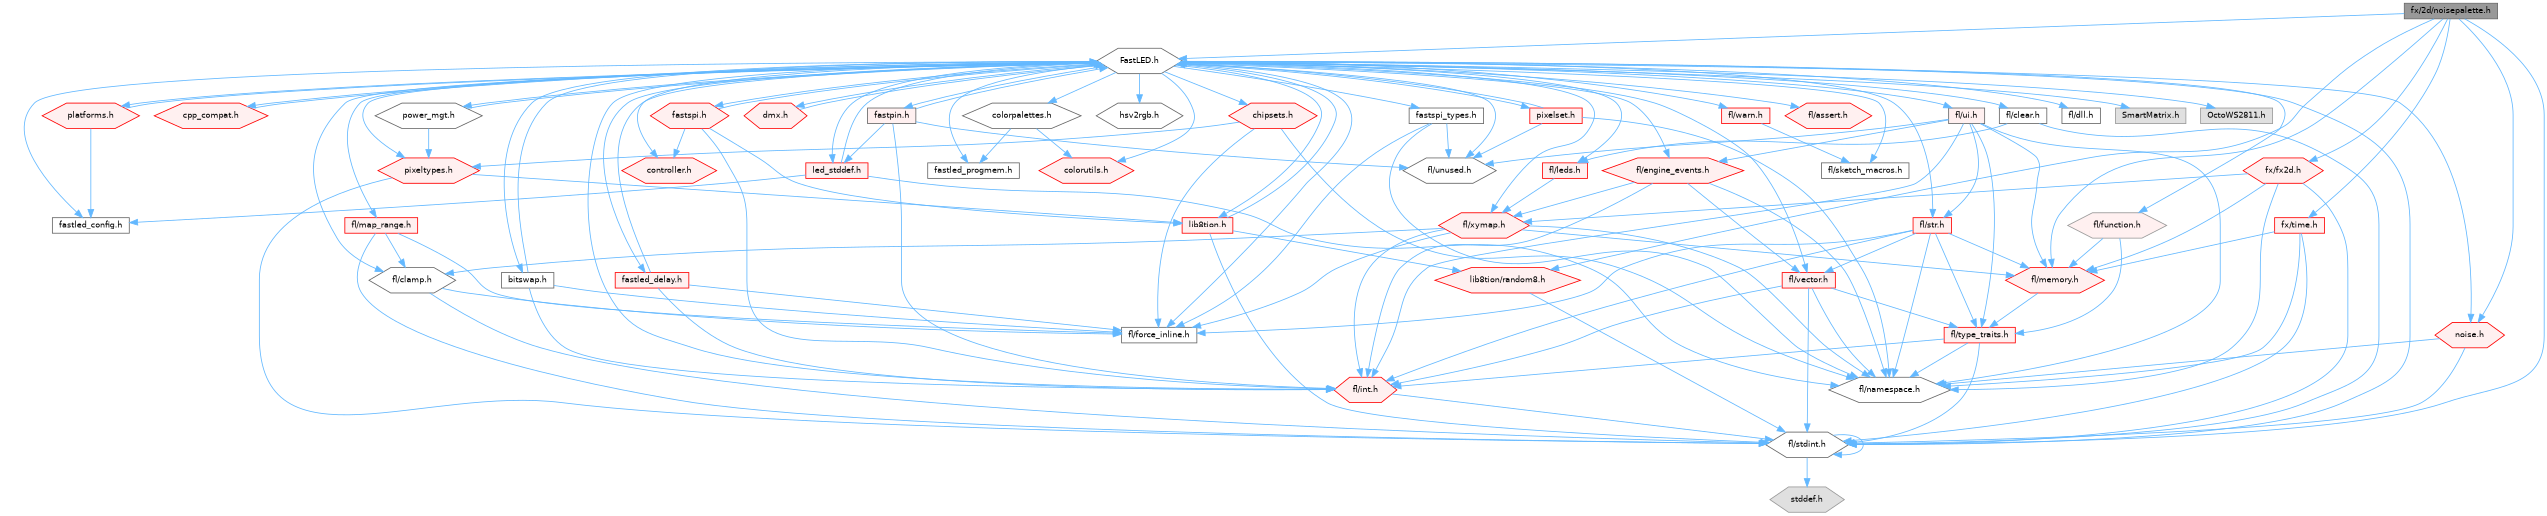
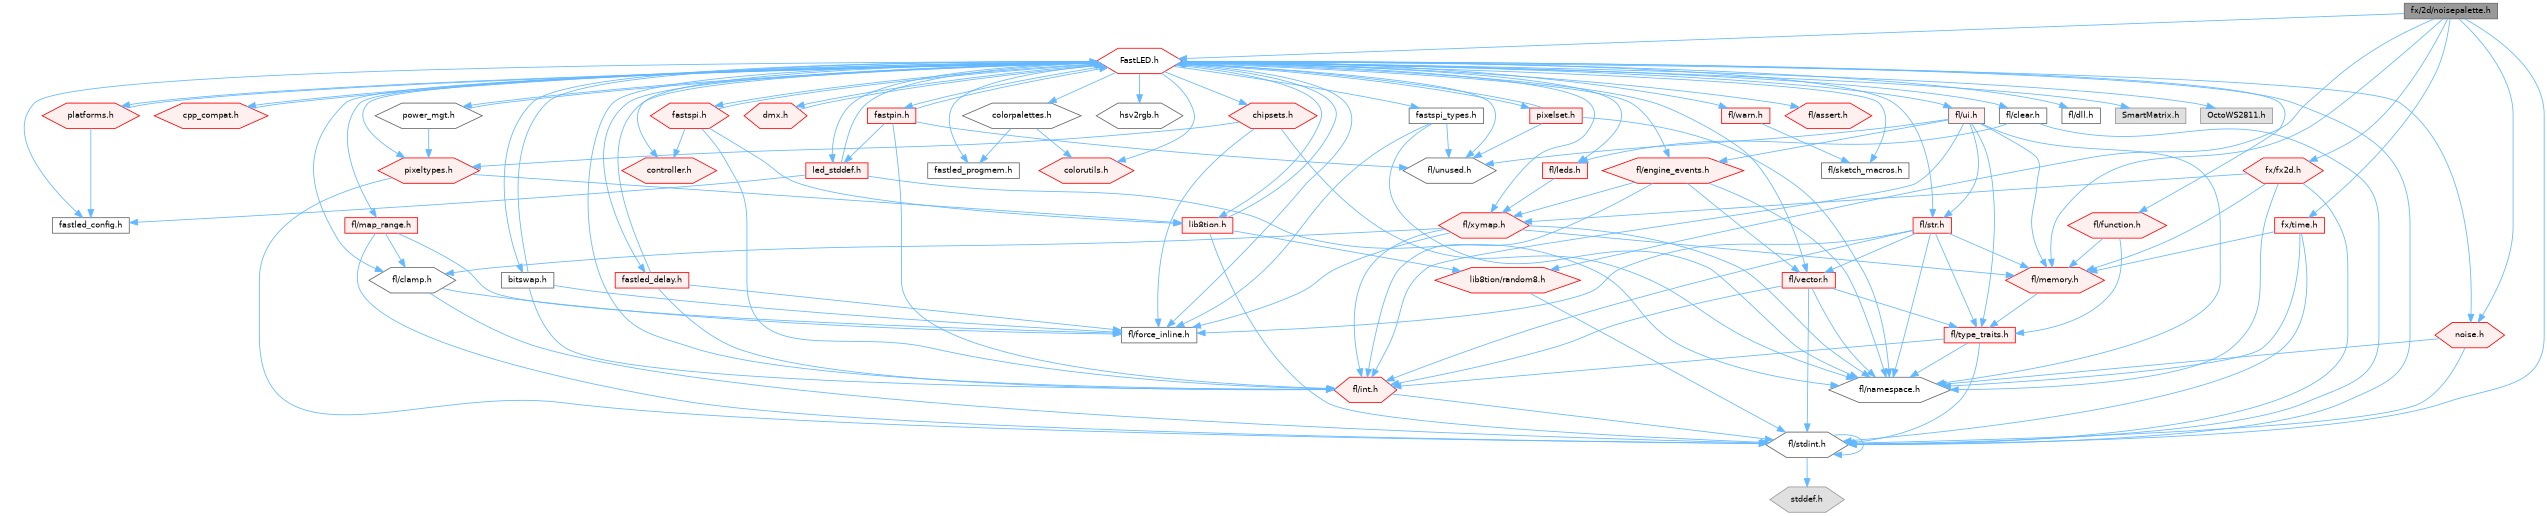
(1140, 61) -> (1140, 61)
(892, 116) -> (892, 116)
(2117, 225) -> (2117, 225)
